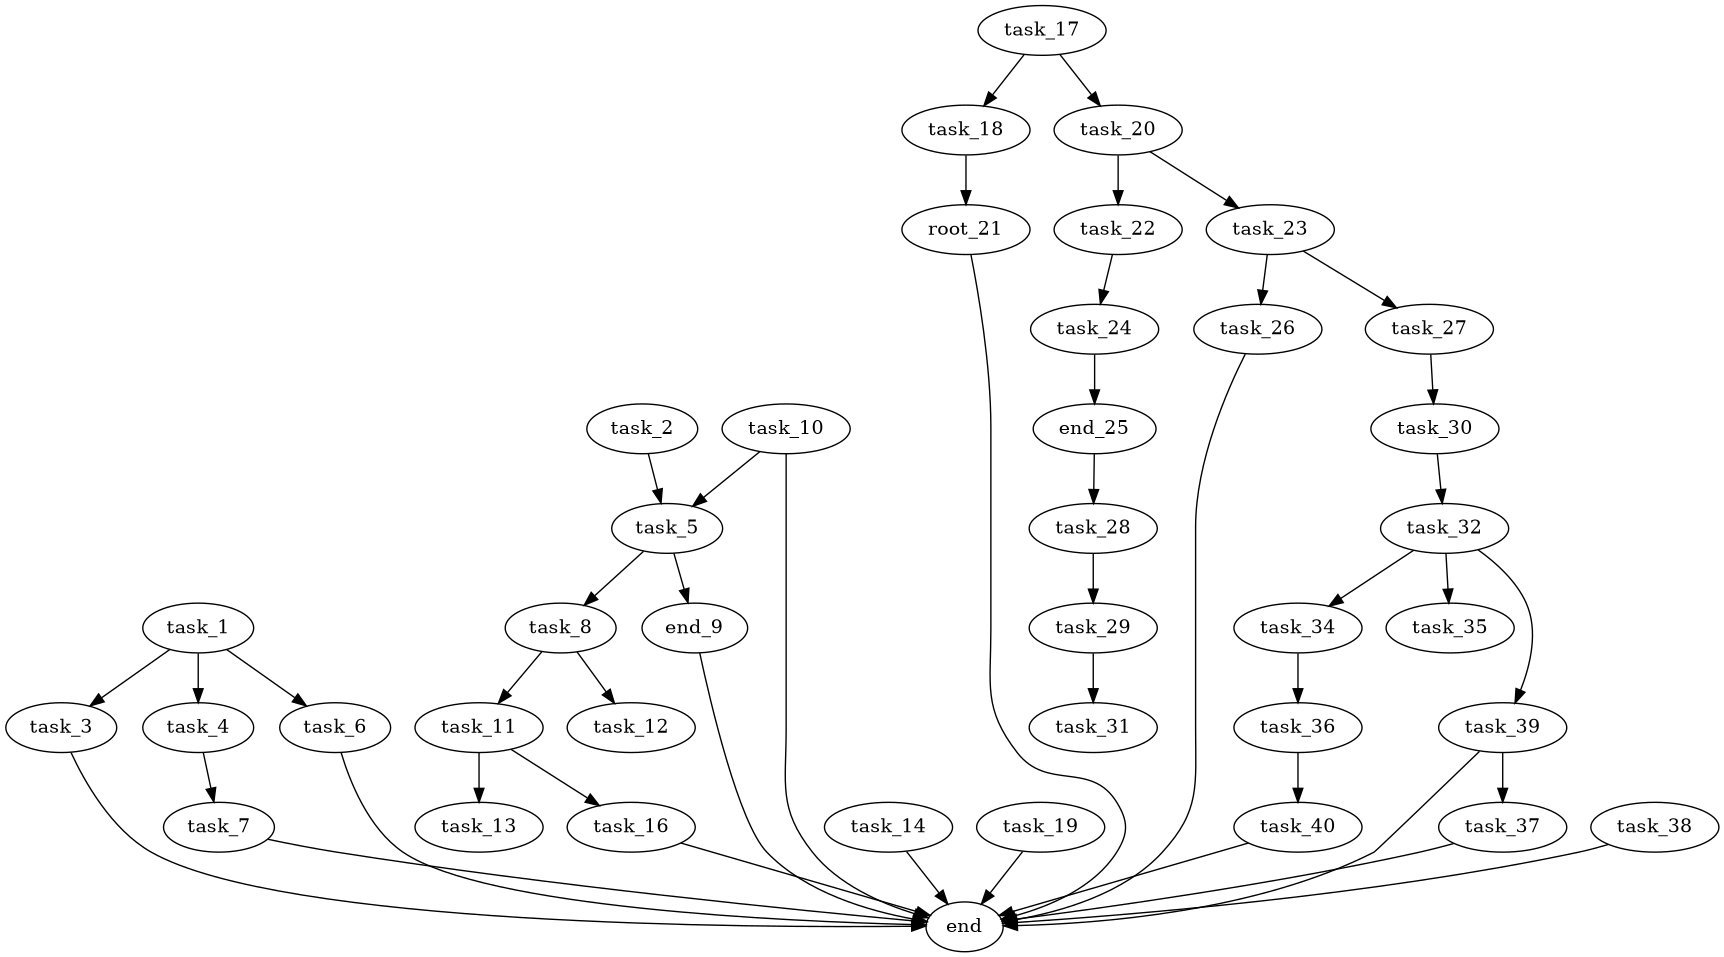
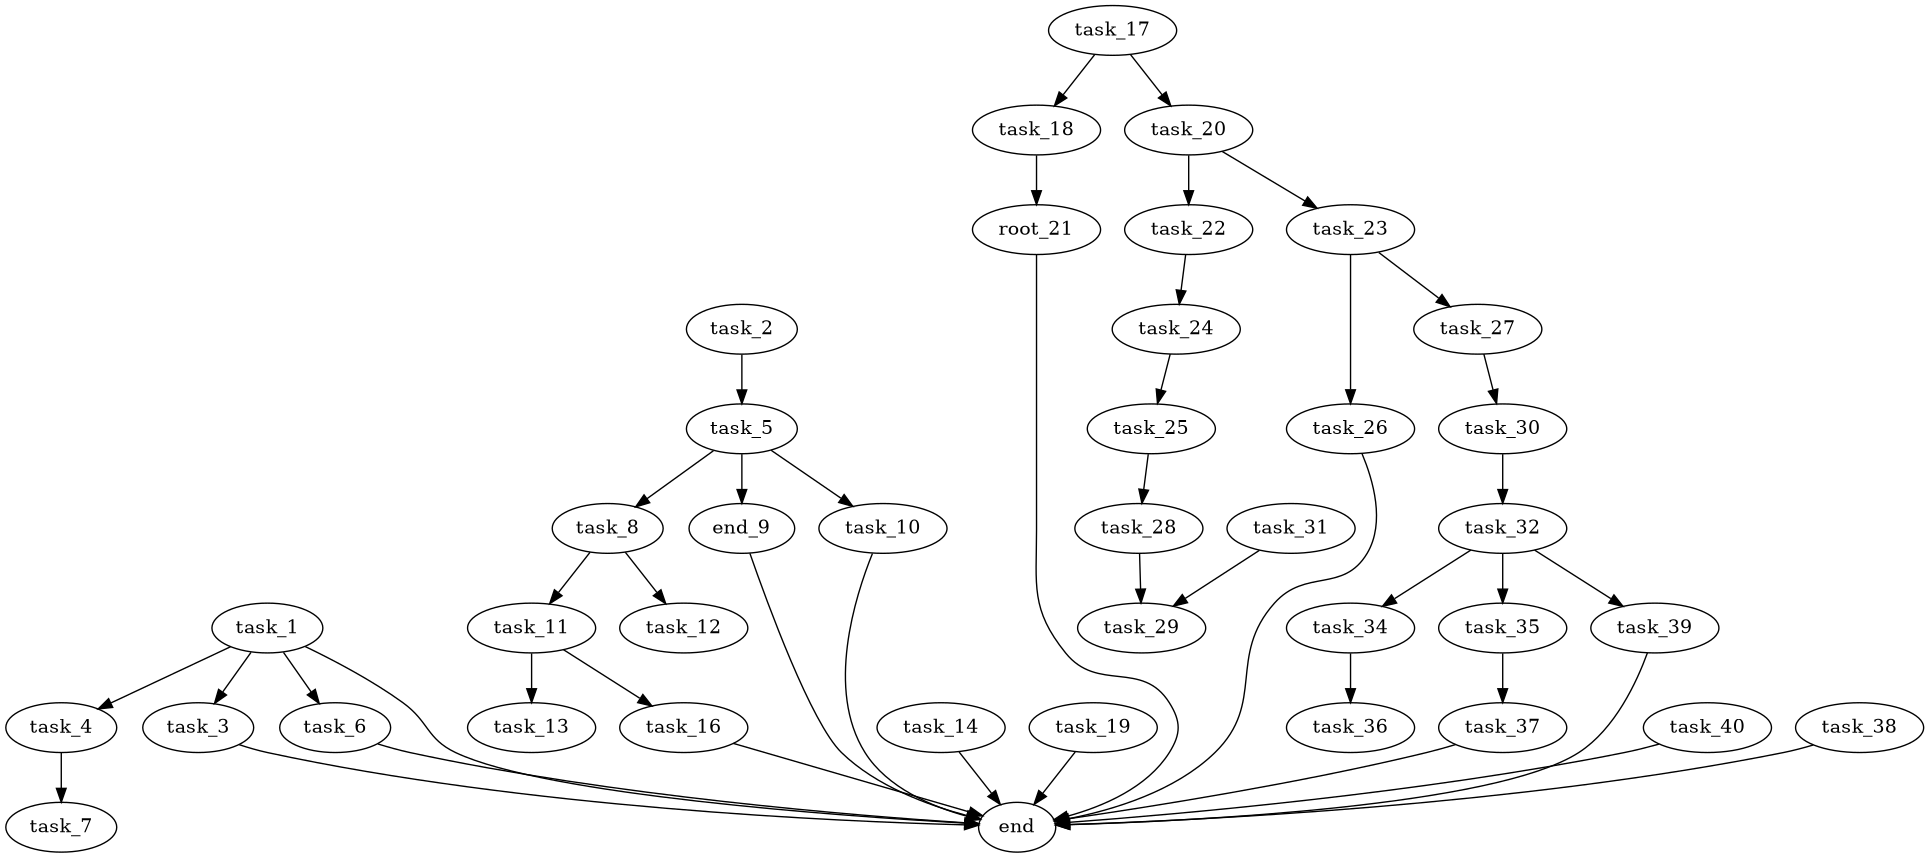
(1095, 429) -> (1151, 429)
(732, 475) -> (806, 474)
(1093, 671) -> (1222, 574)
(1298, 771) -> none
(1503, 771) -> (1503, 671)
(589, 887) -> (446, 747)
